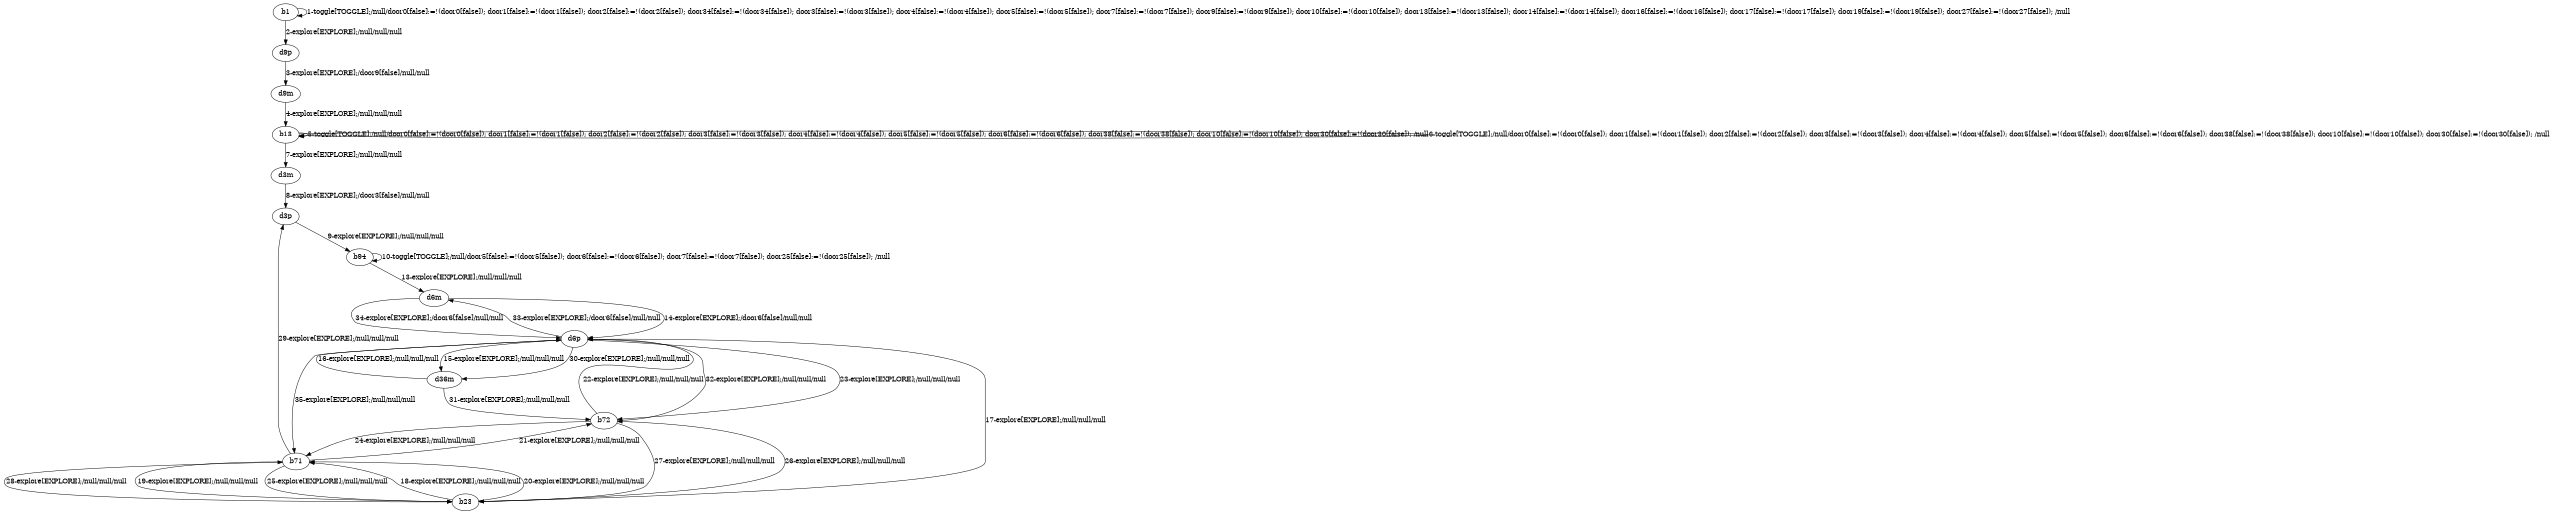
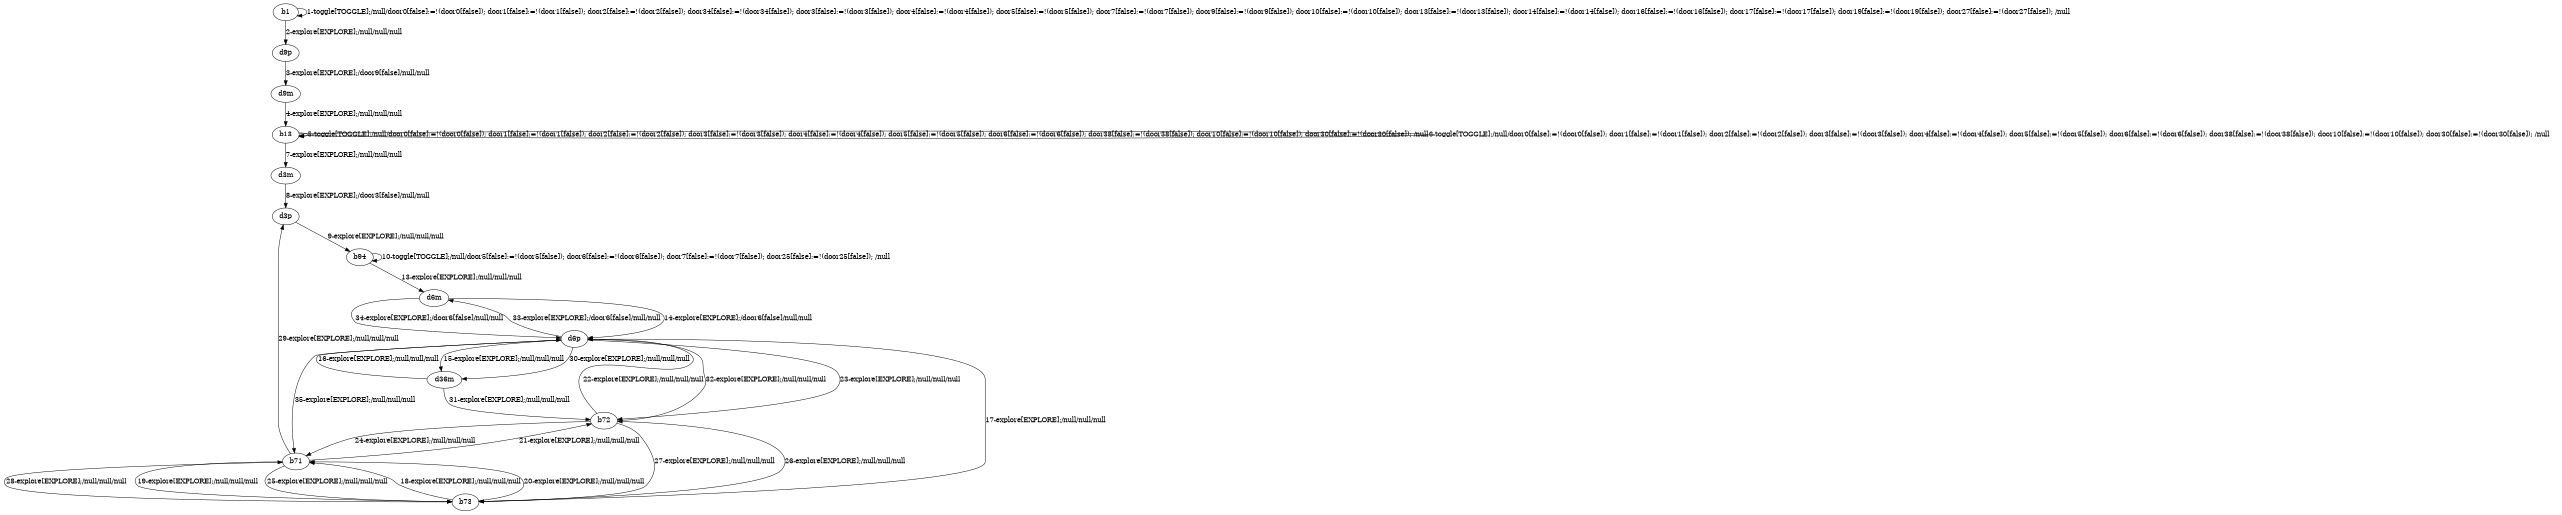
(466, 502) -> (466, 502)
